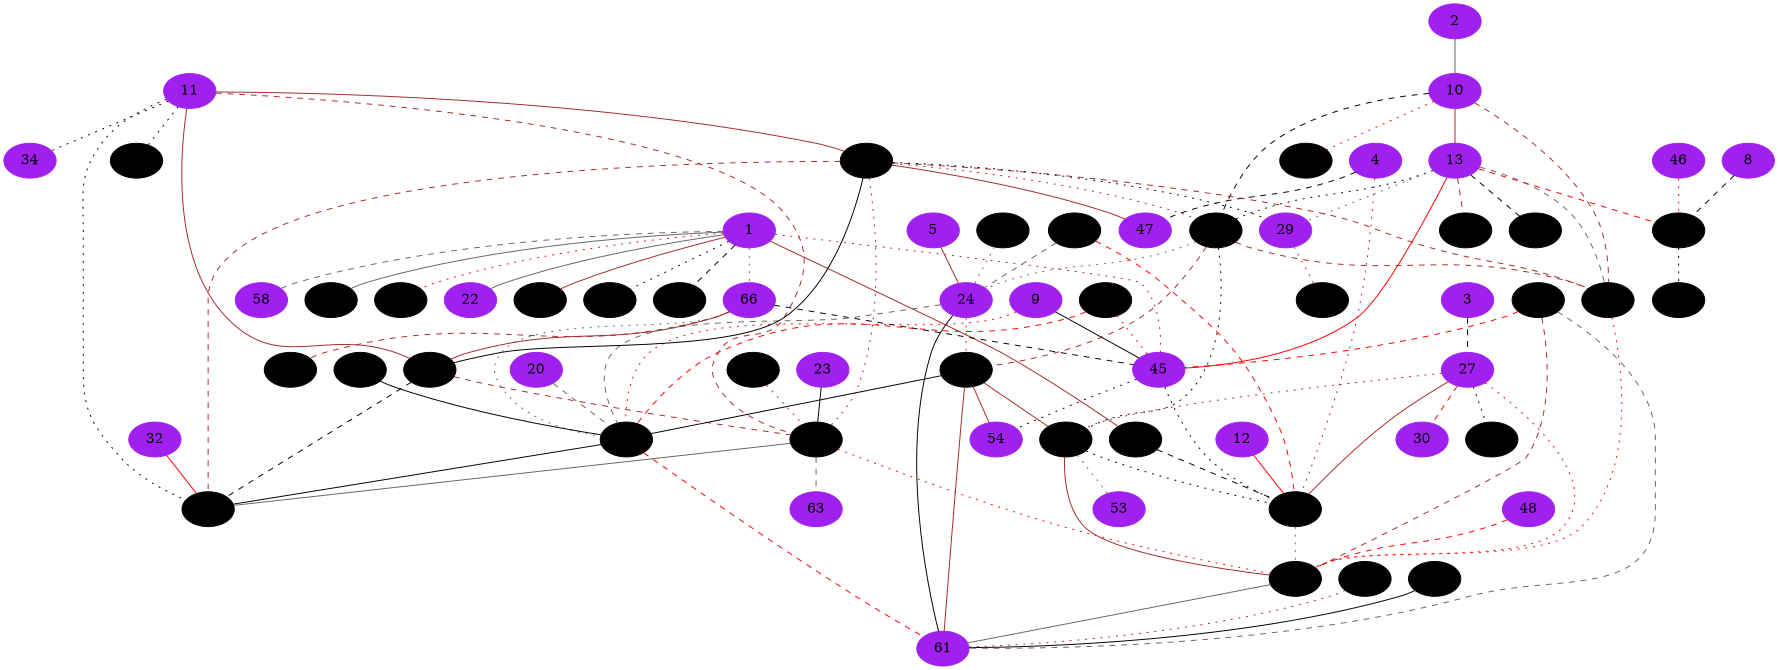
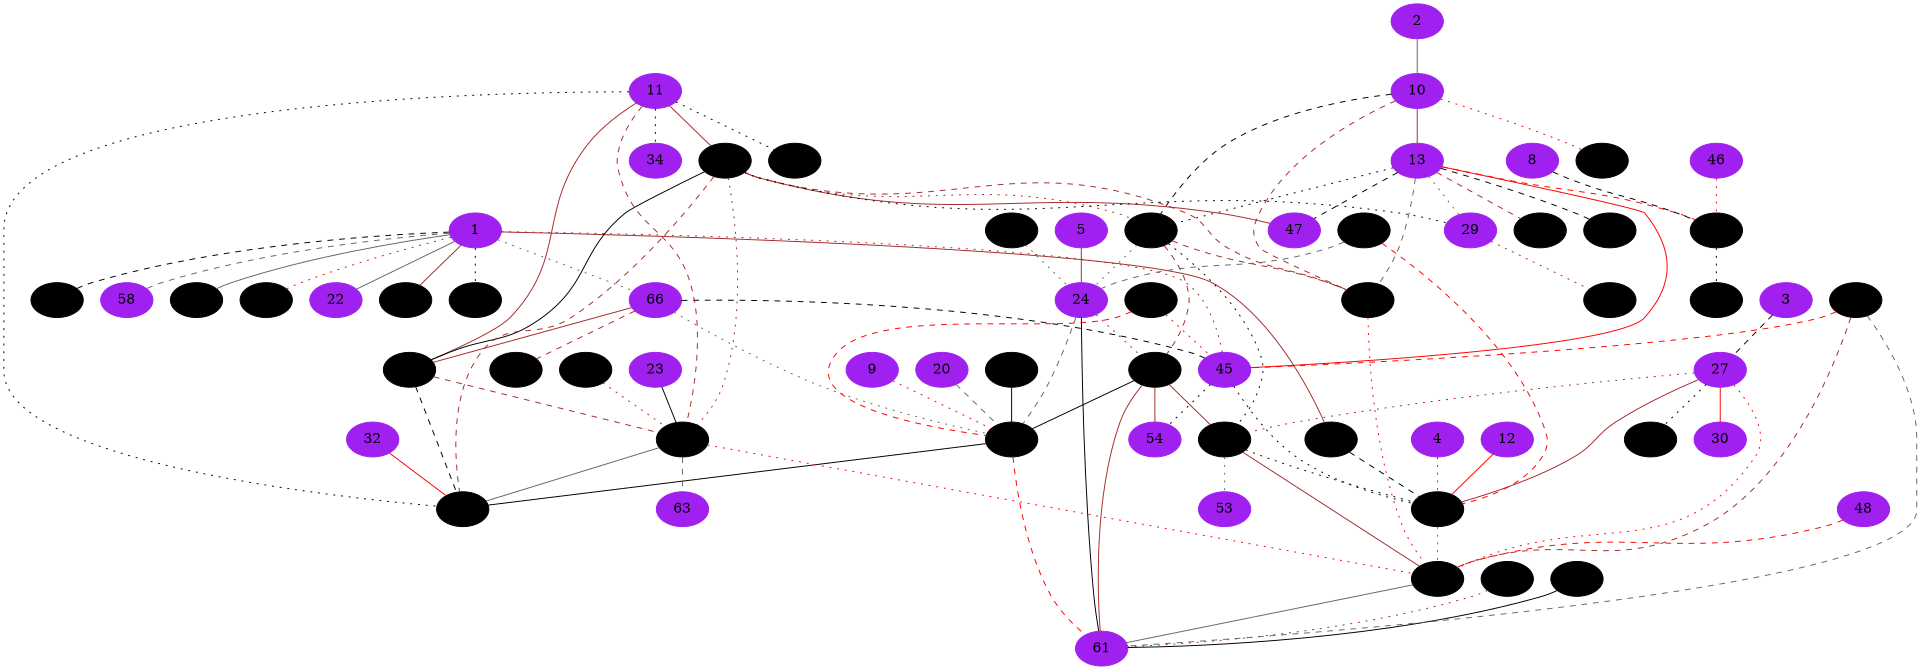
(1265, 195) -> (1356, 195)
(1093, 333) -> none
(1445, 405) -> (1720, 405)
